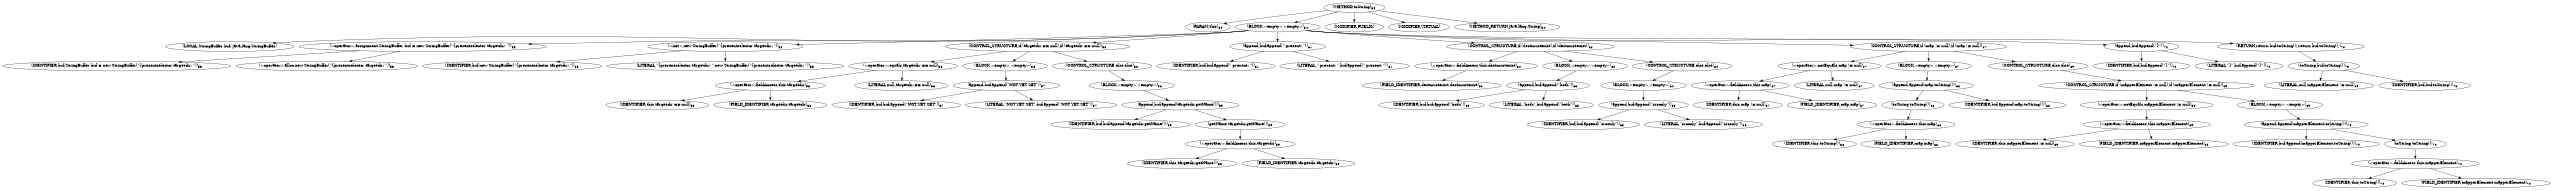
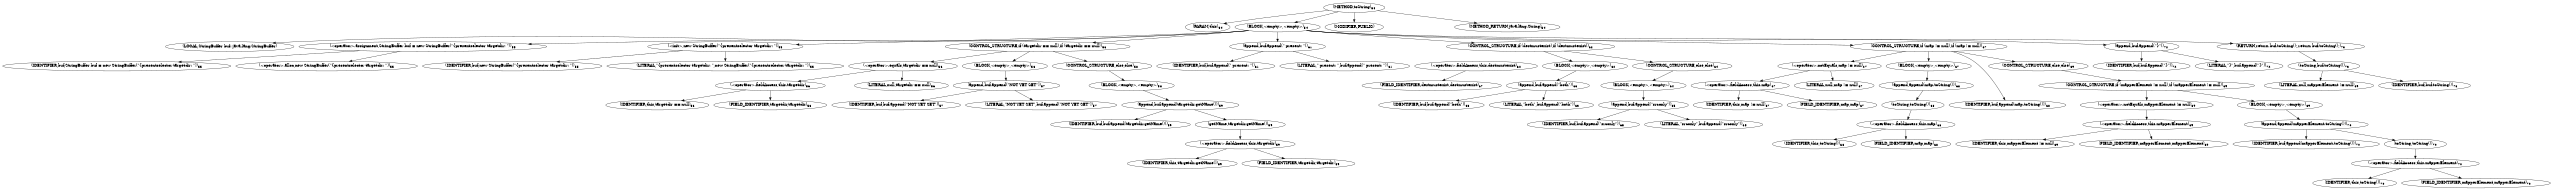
(1419, 27) -> none
(1505, 56) -> none
(1481, 85) -> (1481, 85)
(1965, 95) -> (1982, 69)
